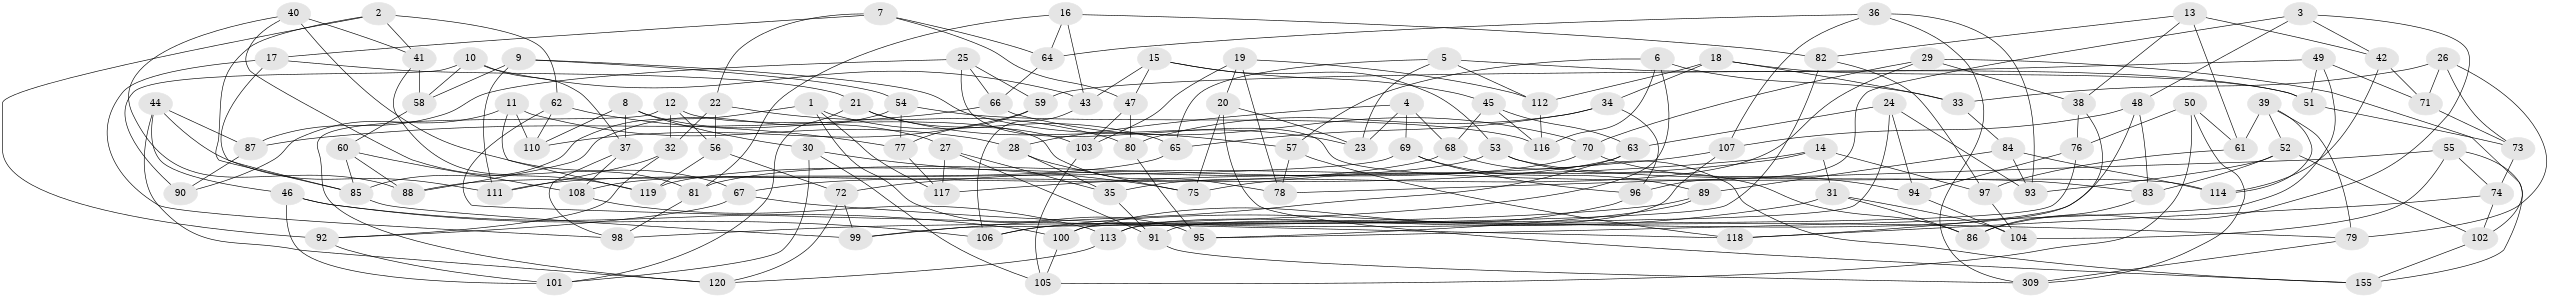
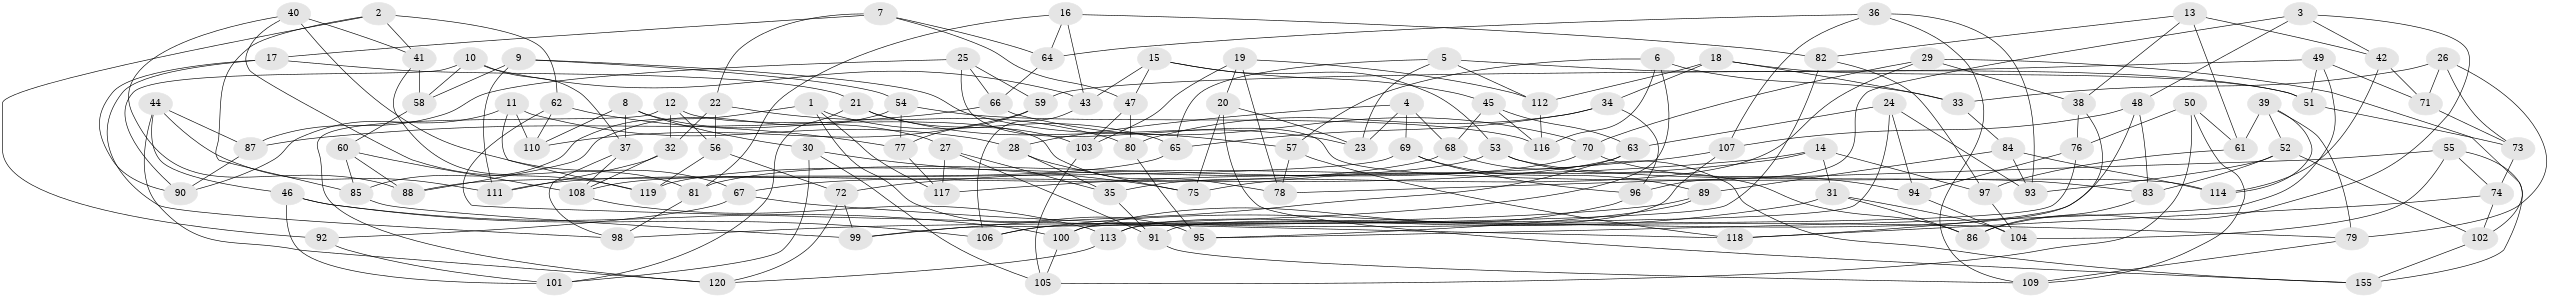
(225, 155) -> (118, 89)
(509, 225) -> (624, 171)
(2031, 284) -> (2031, 284)
